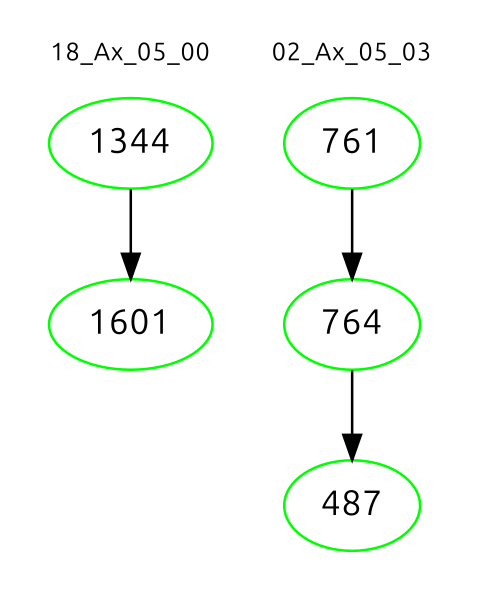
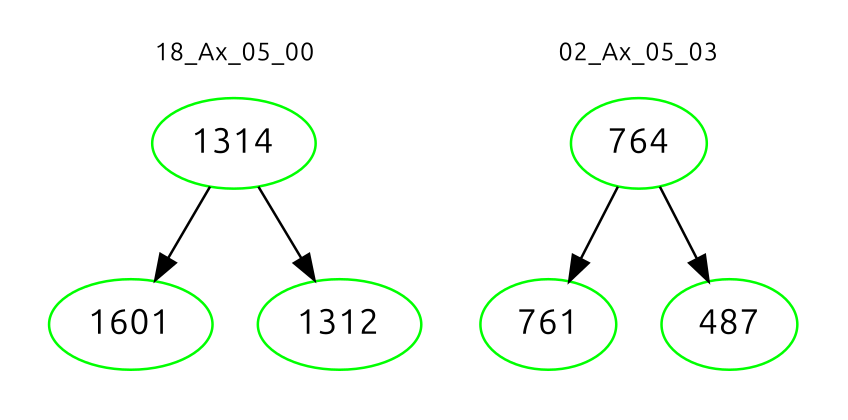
(131, 143) -> (234, 143)
(352, 222) -> (599, 223)
none -> (340, 324)
